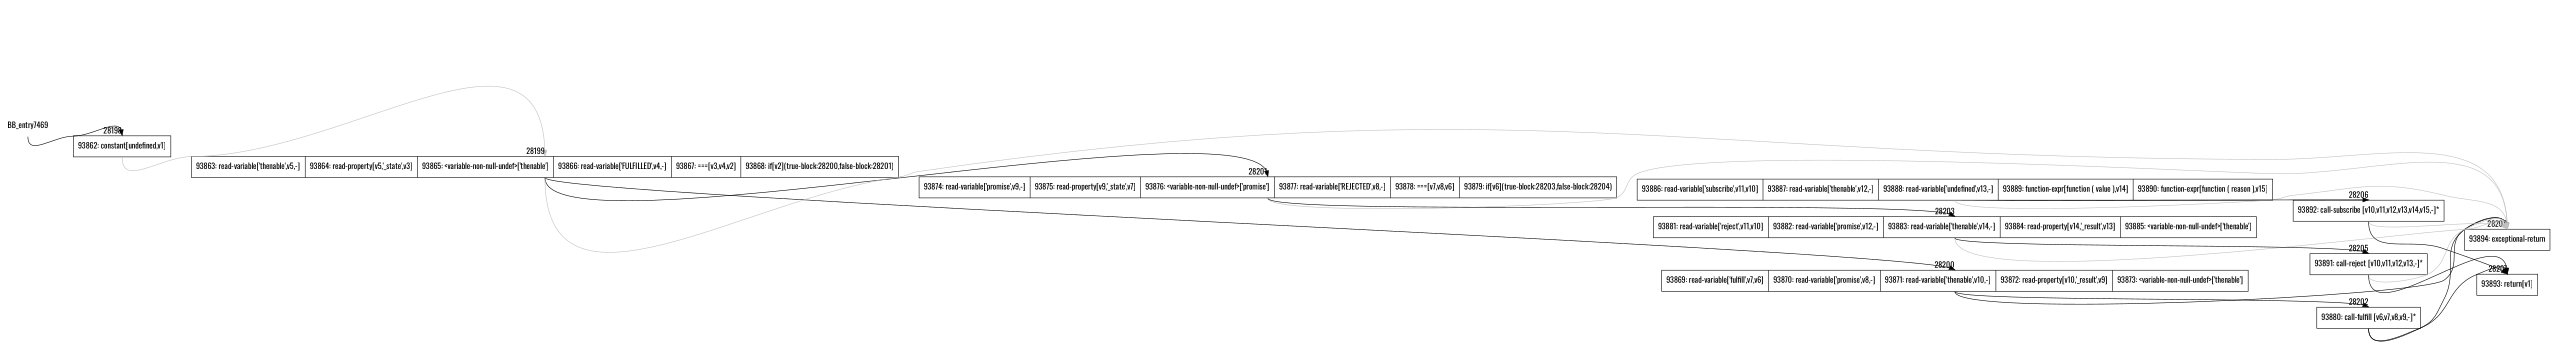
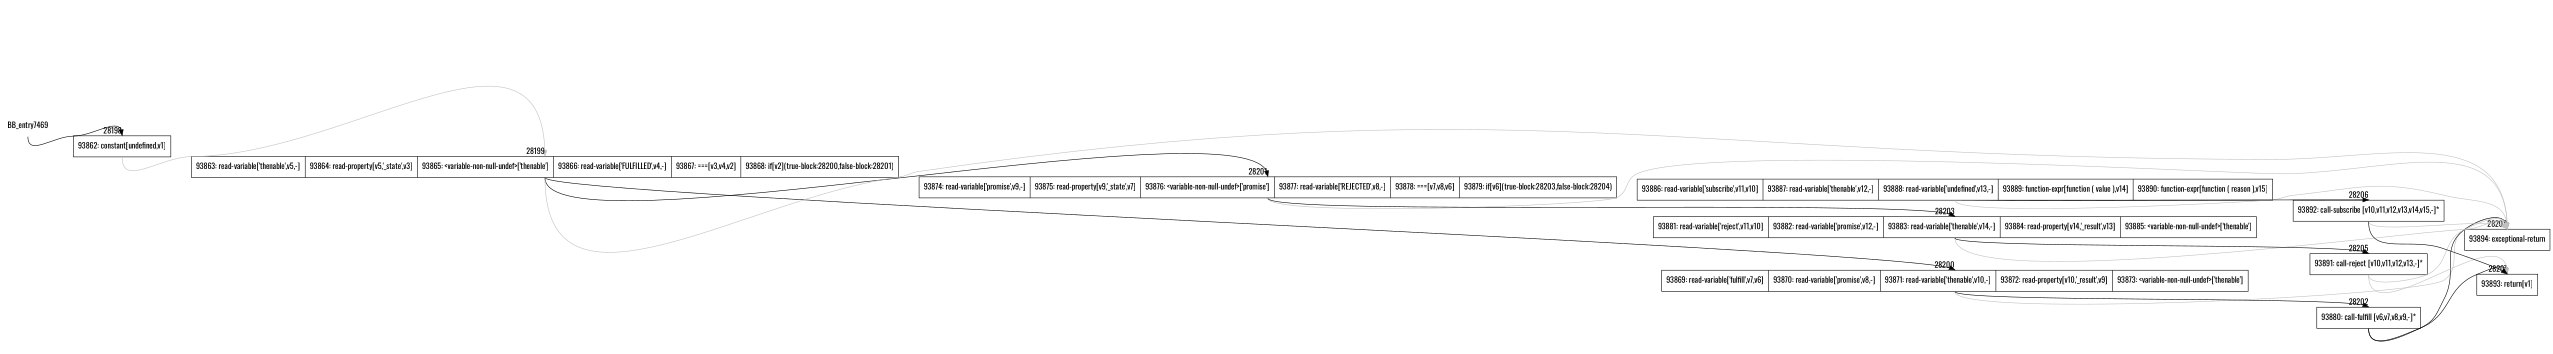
(2435, 276) -> (2435, 276)
(2295, 297) -> (2295, 297)
